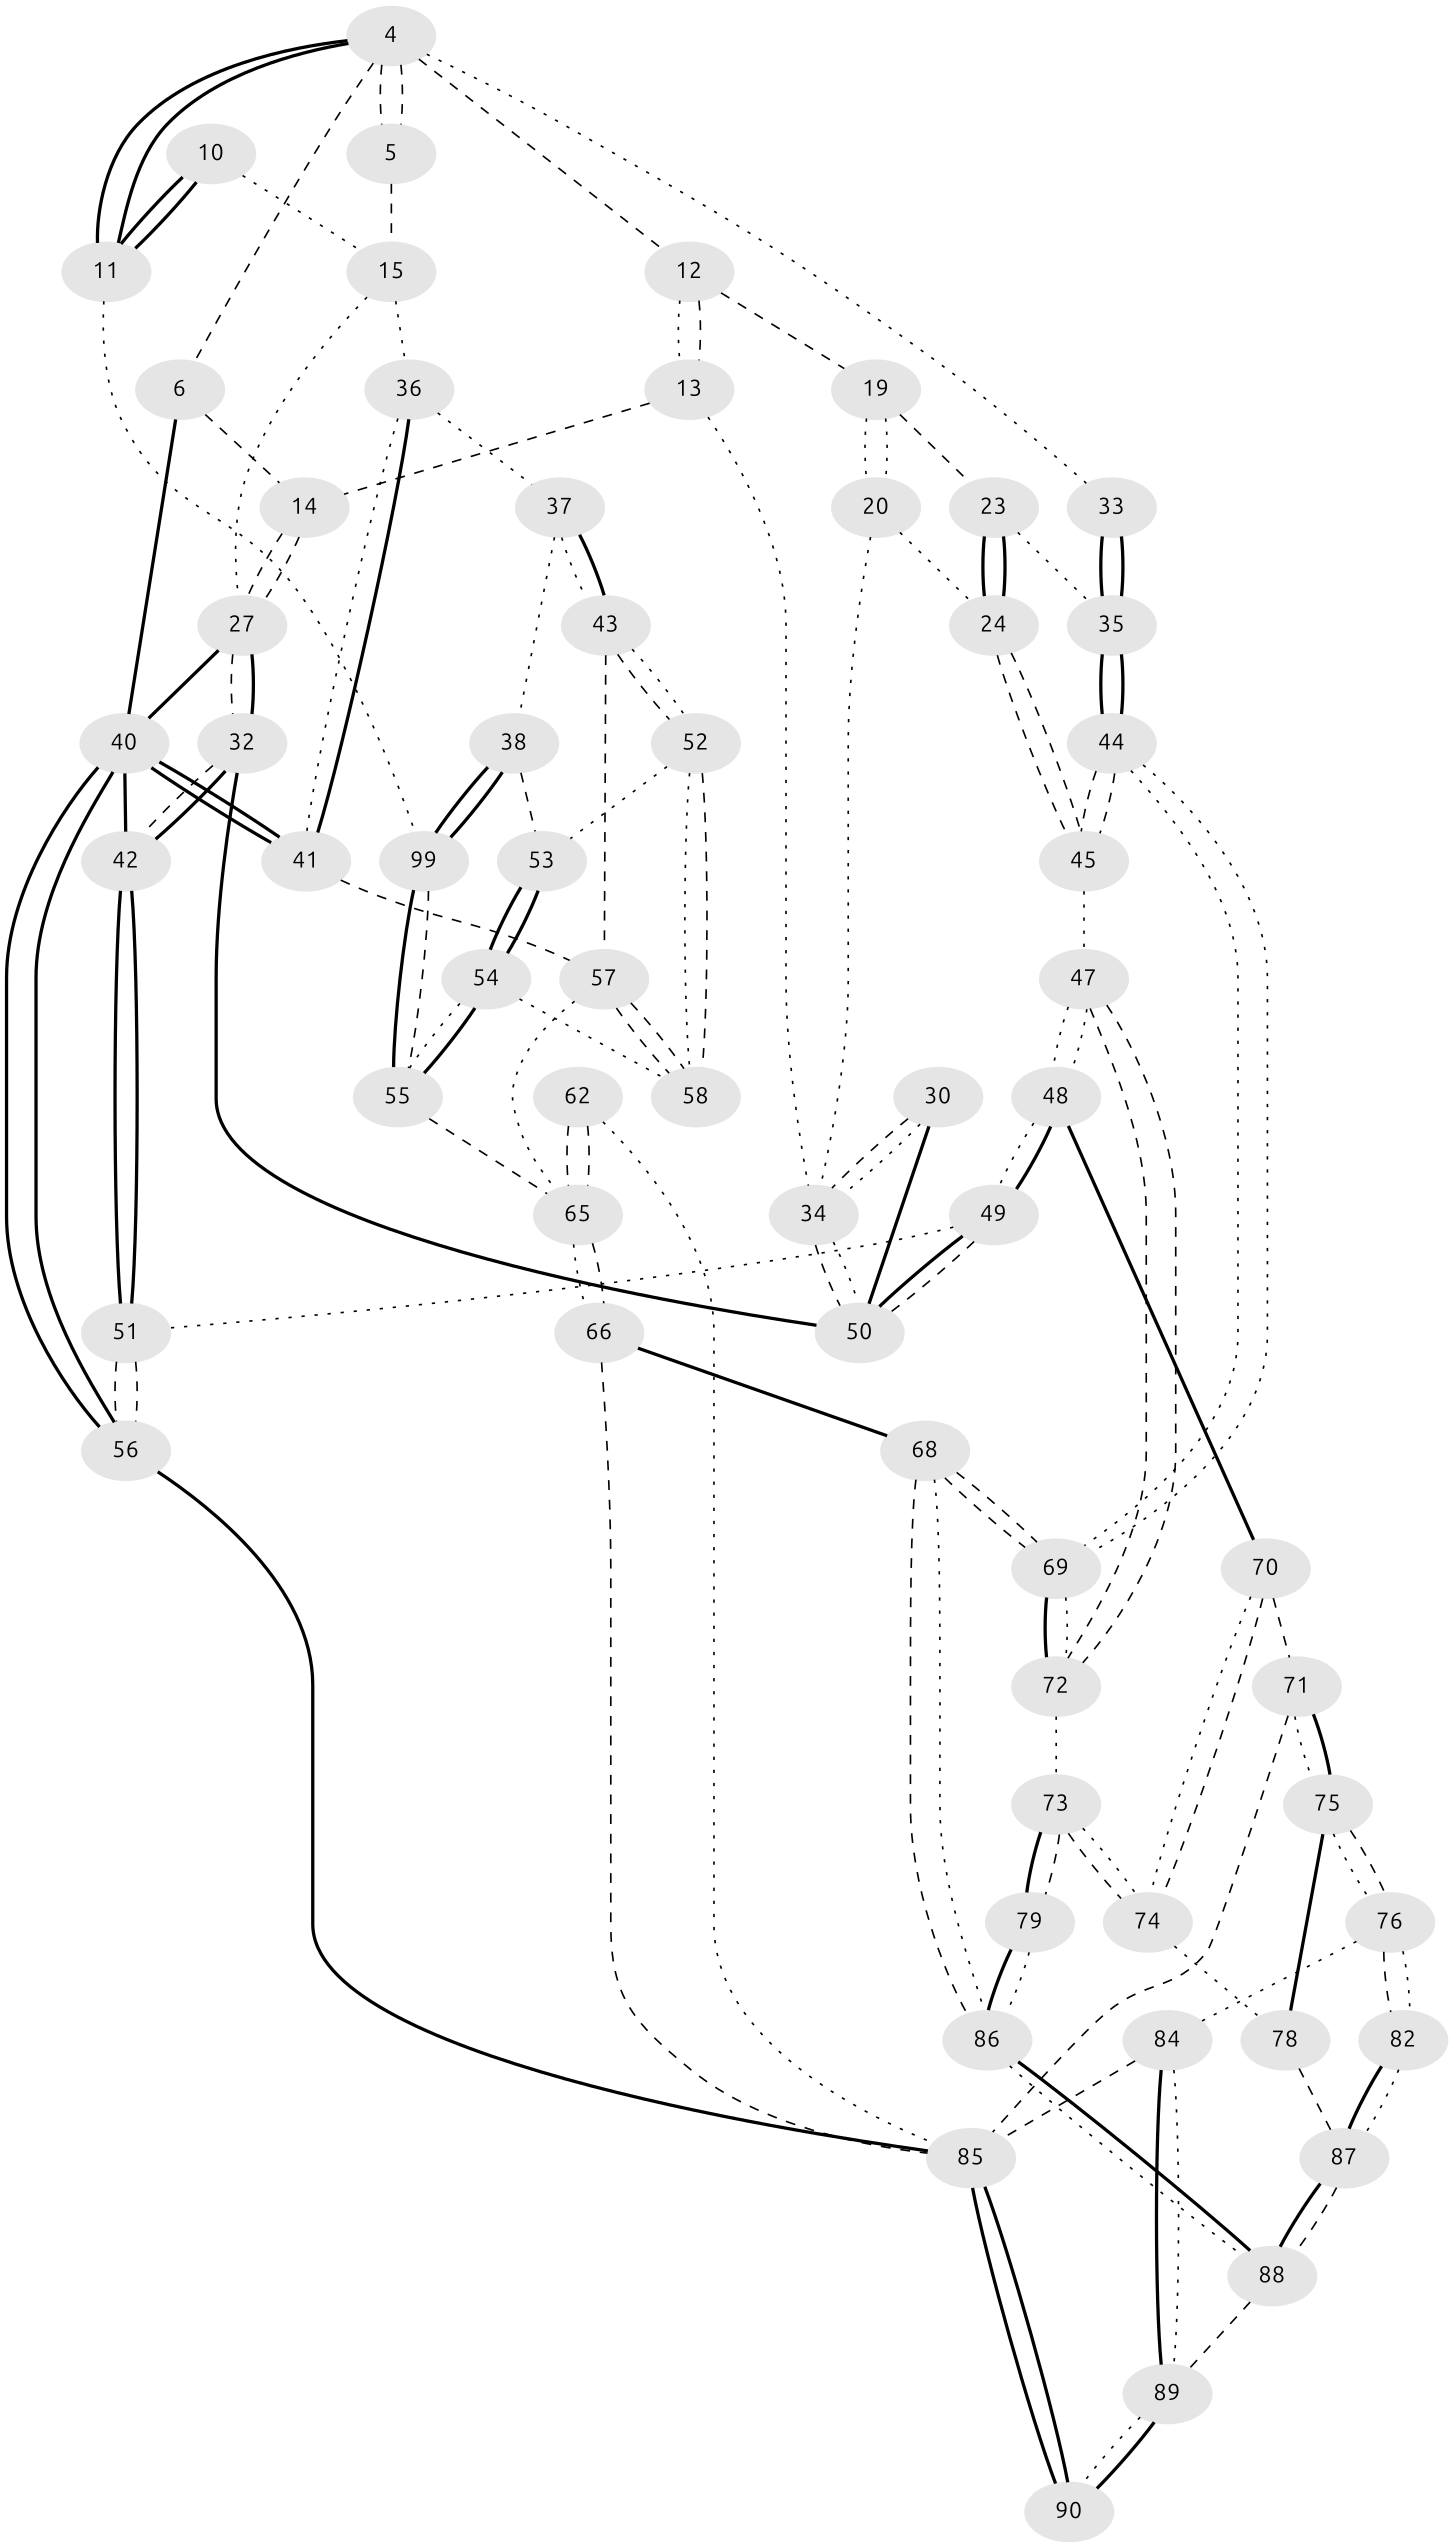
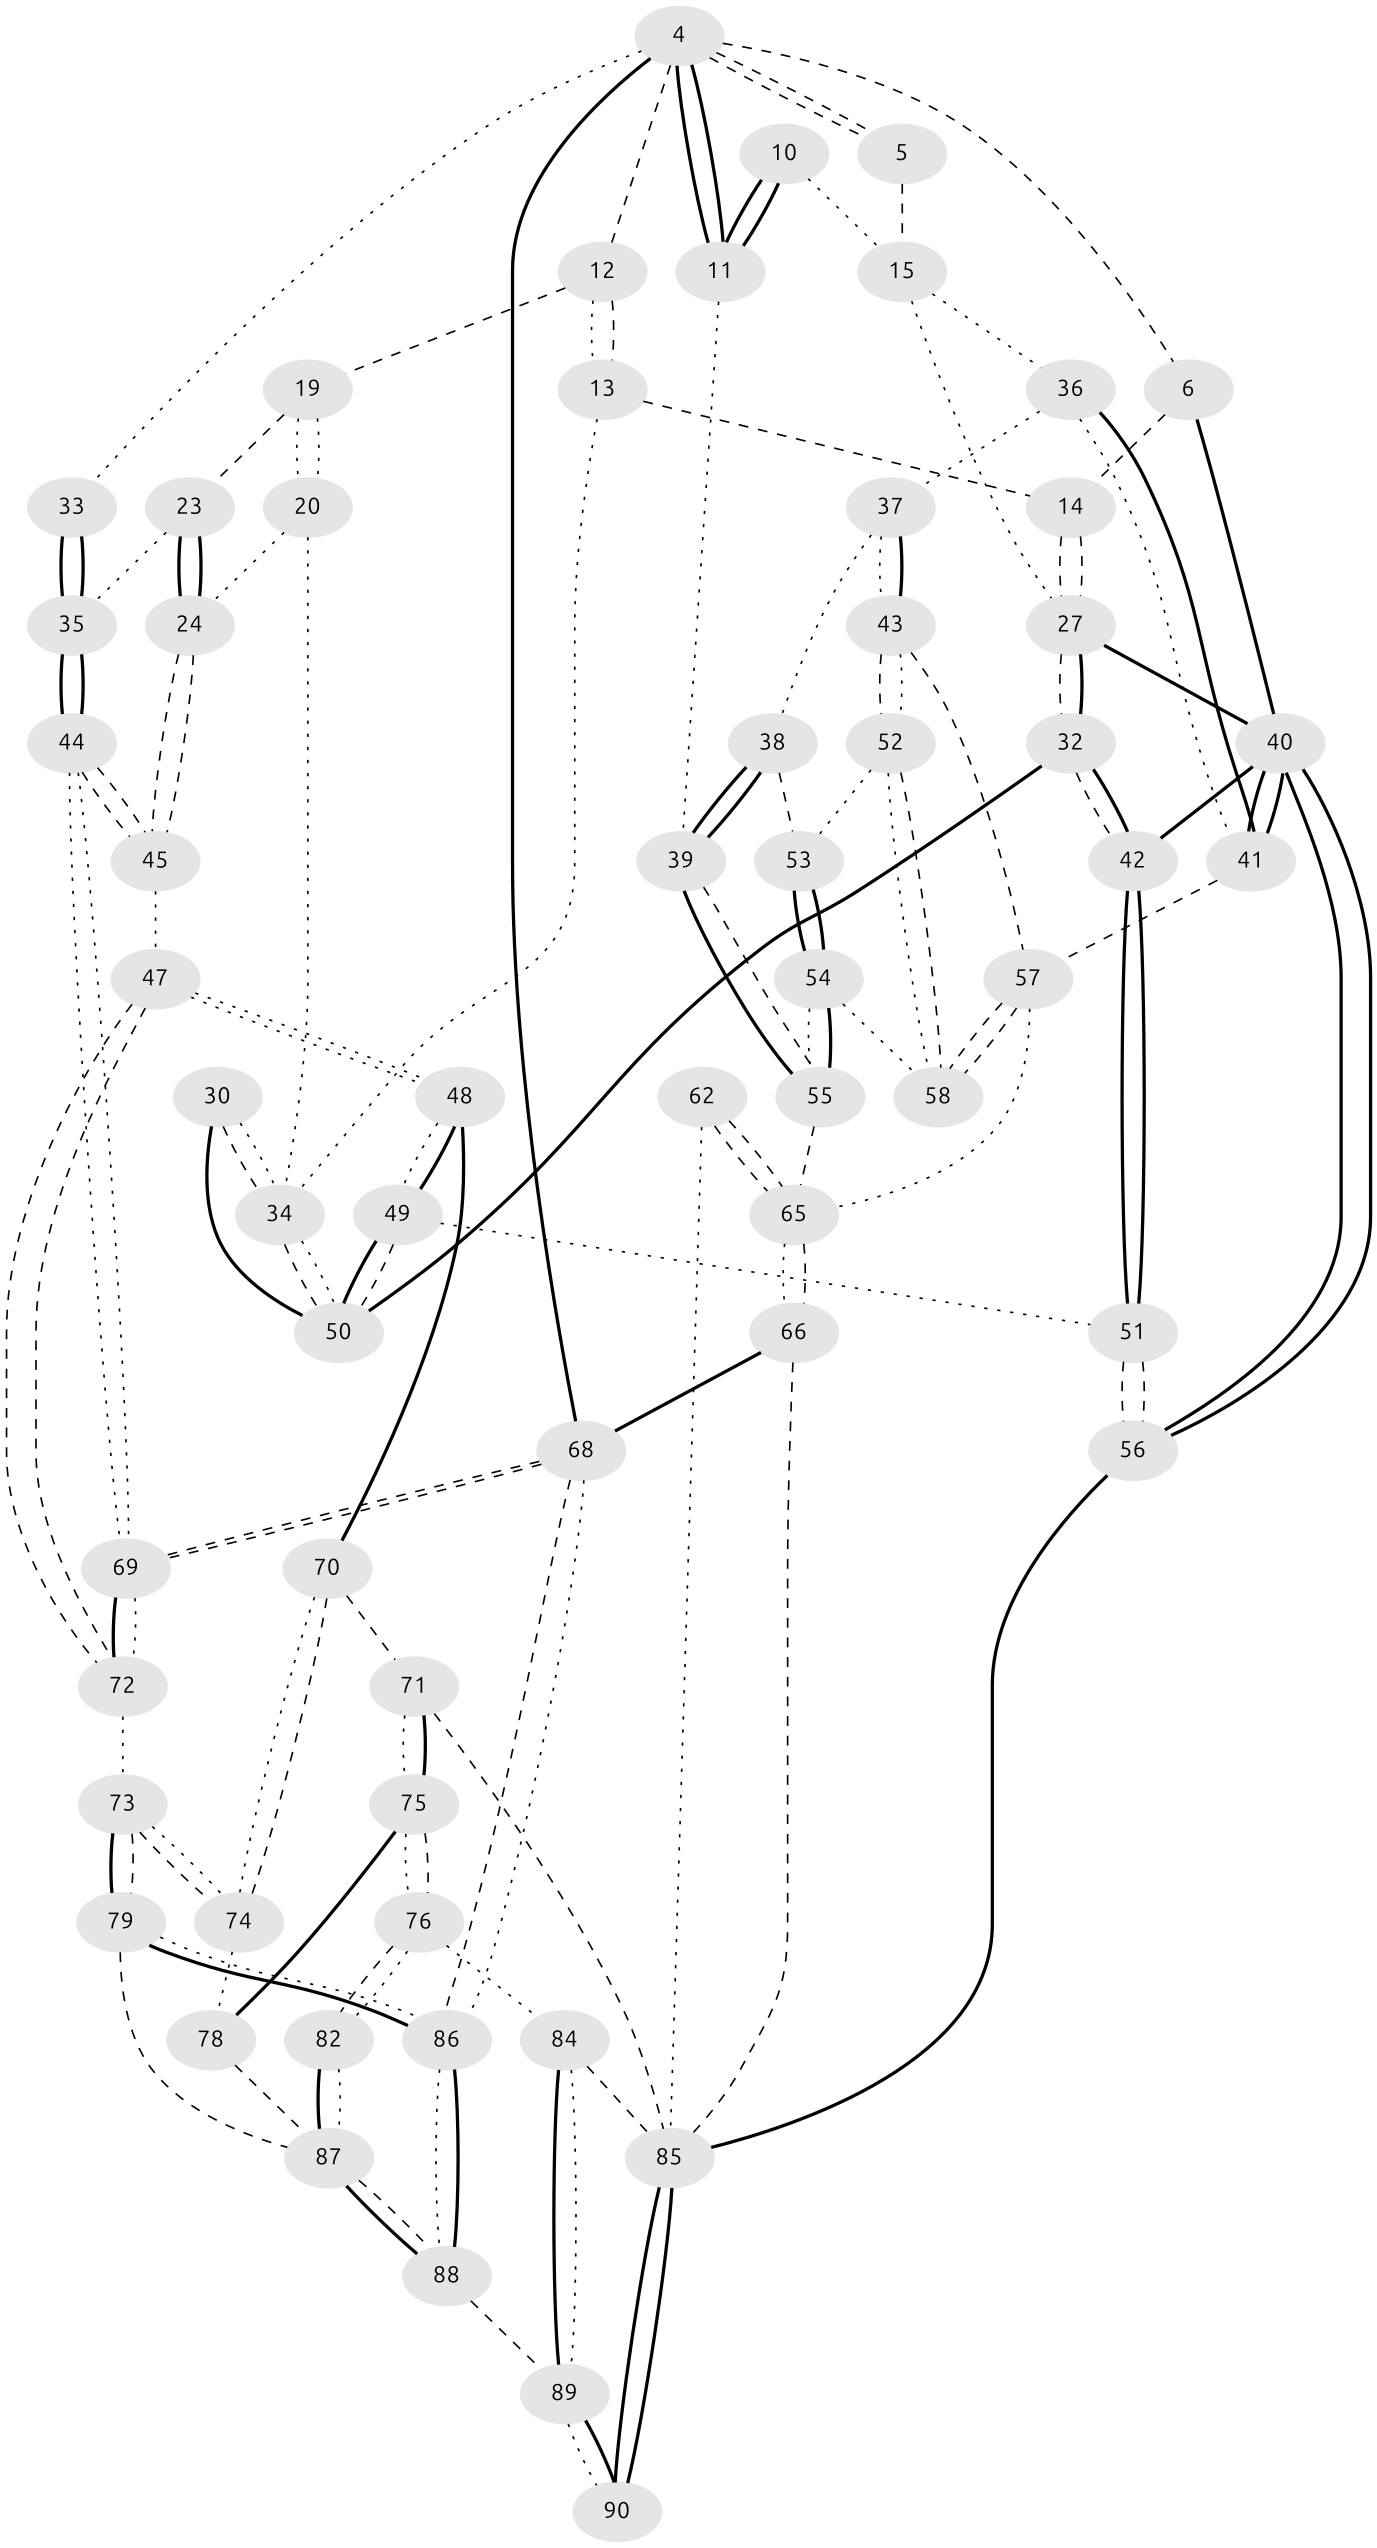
none -> (513, 717)
(424, 861) -> (681, 861)
none -> (164, 2083)
